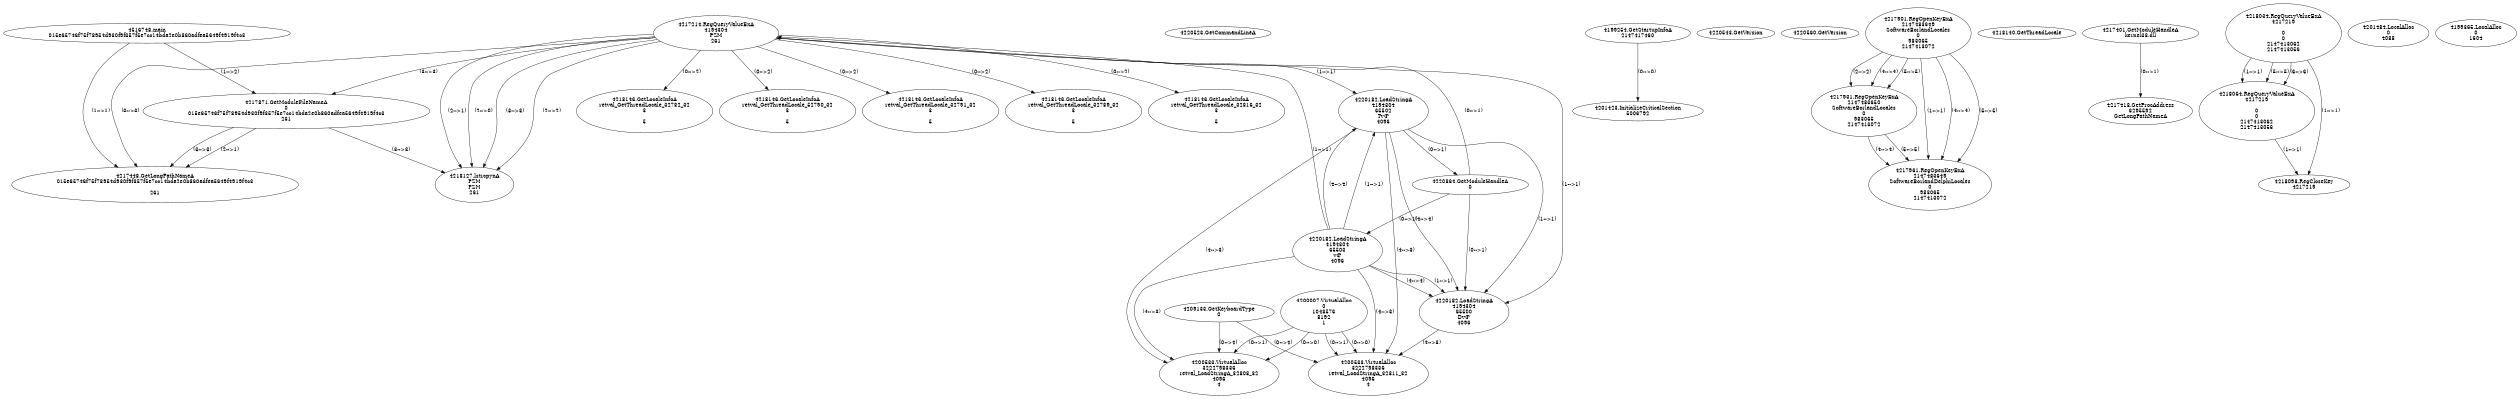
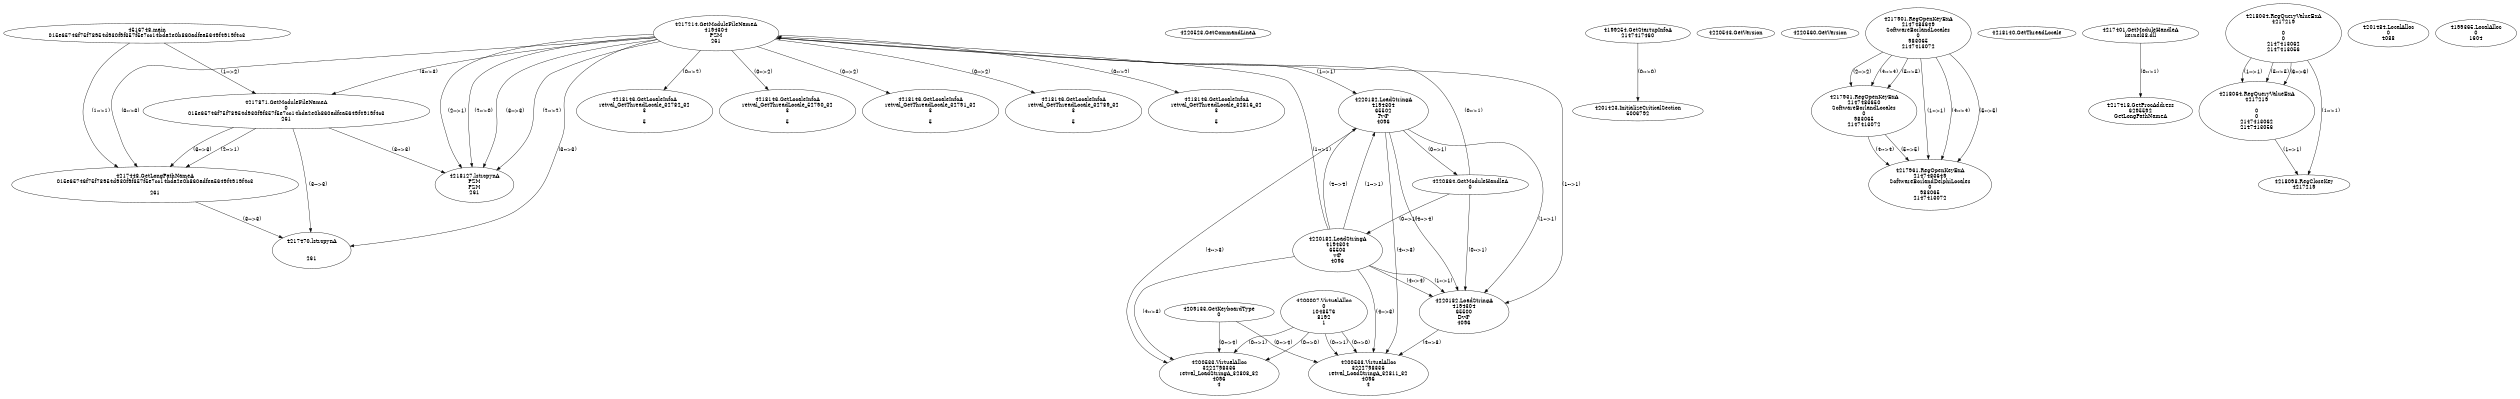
(716, 33) -> (716, 33)
none -> (312, 250)
